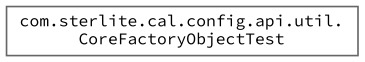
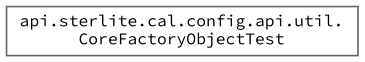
(182, 31) -> (182, 31)
